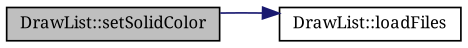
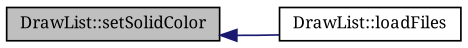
(241, 13) -> (258, 35)
